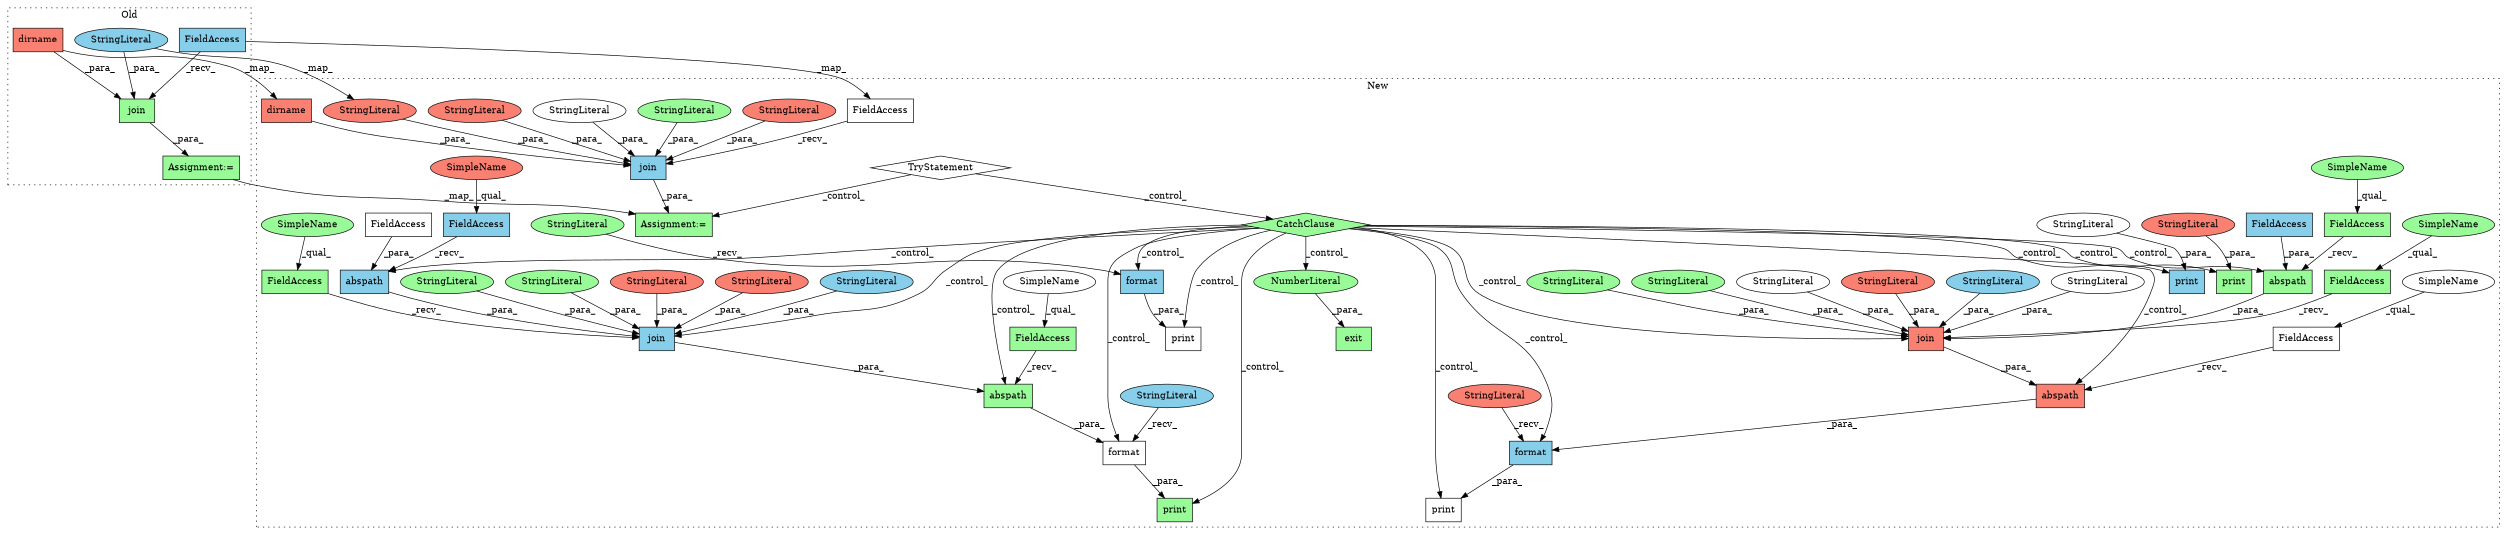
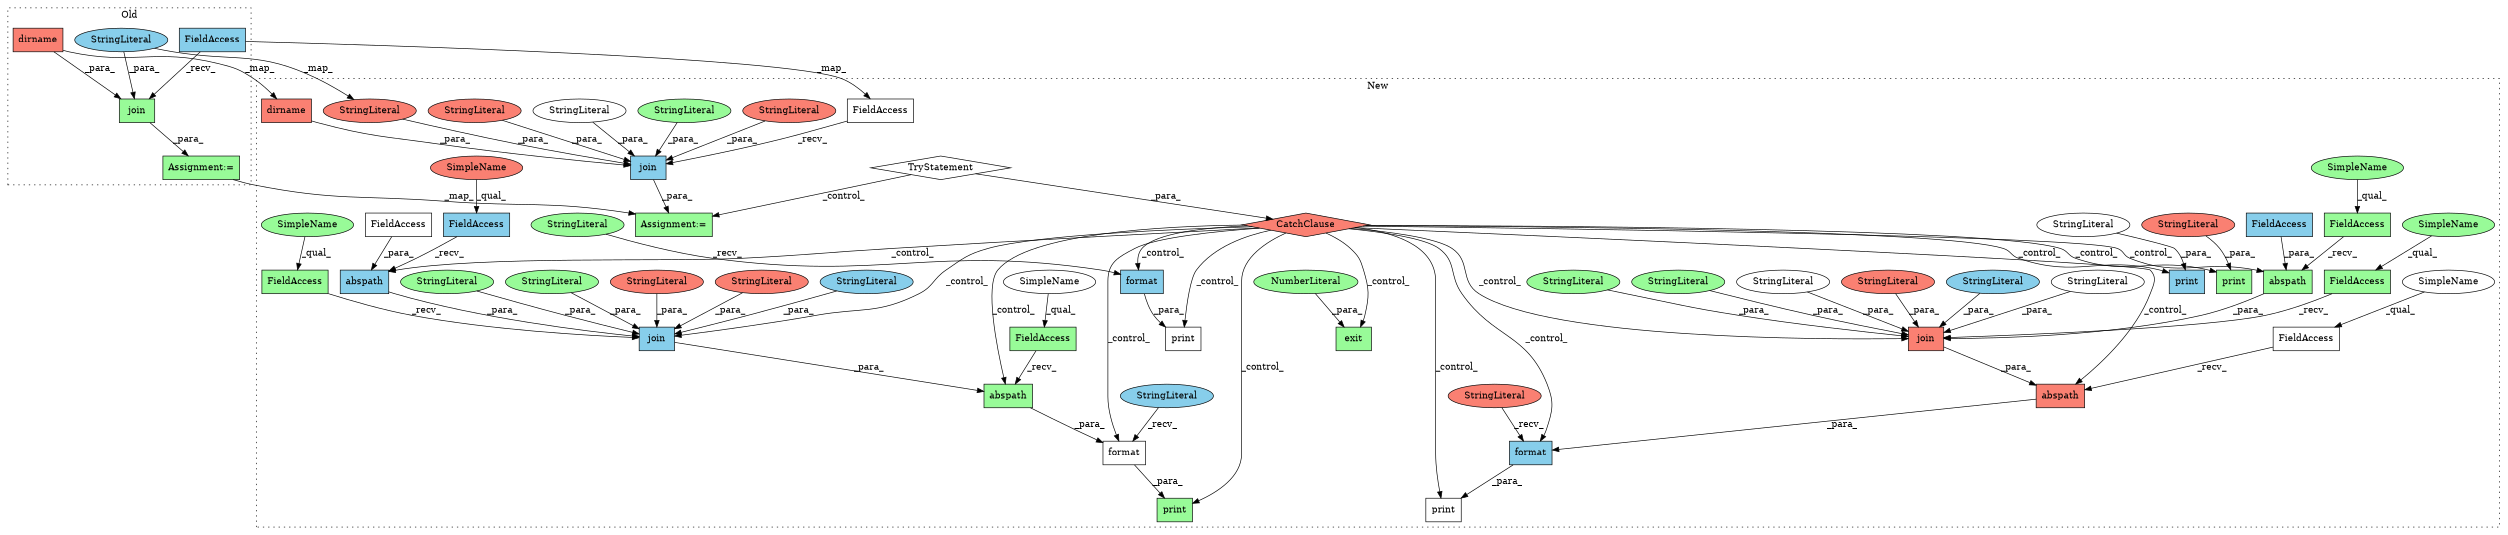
(1166, 196) -> (1166, 196)
(1306, 225) -> (1306, 225)
(1306, 250) -> (1363, 269)
